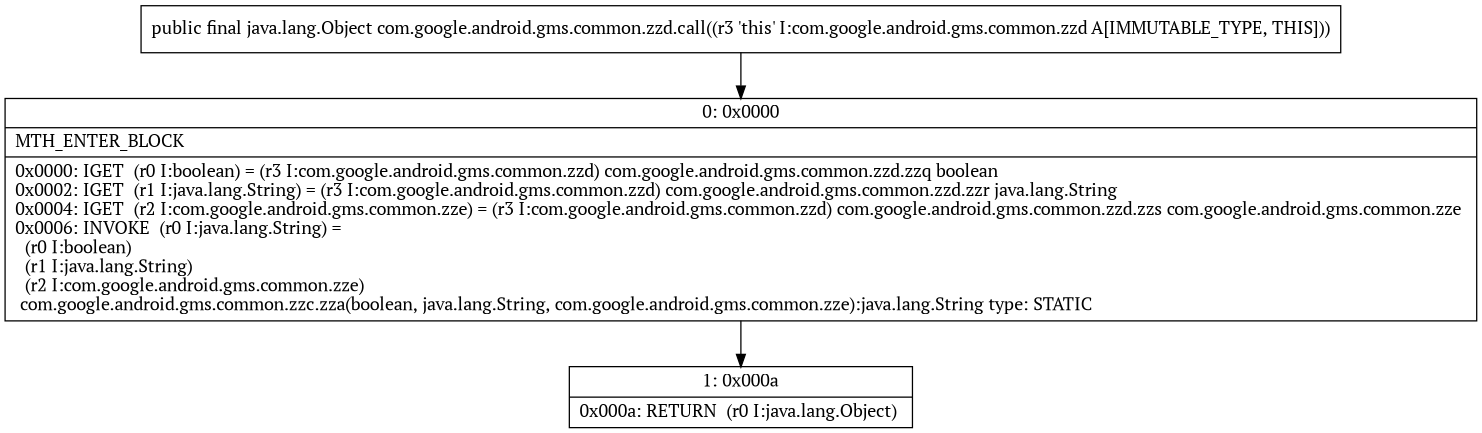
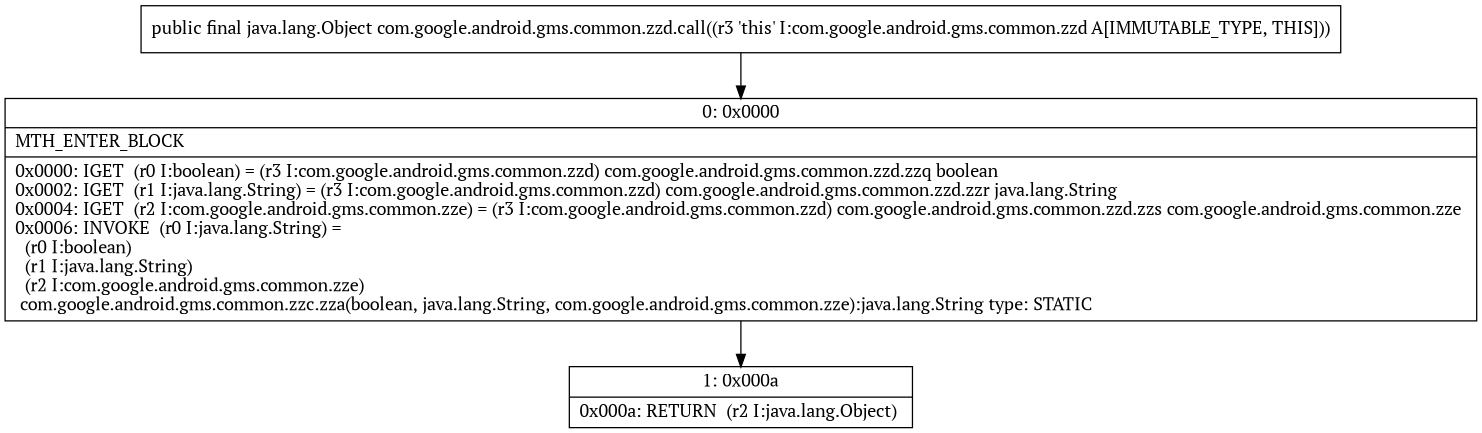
(741, 412) -> (741, 412)
